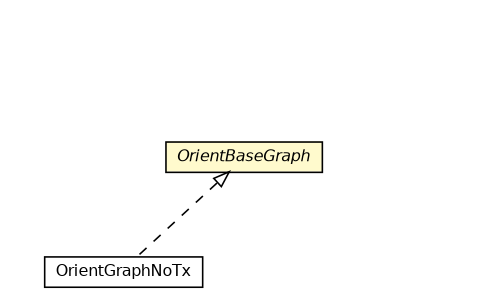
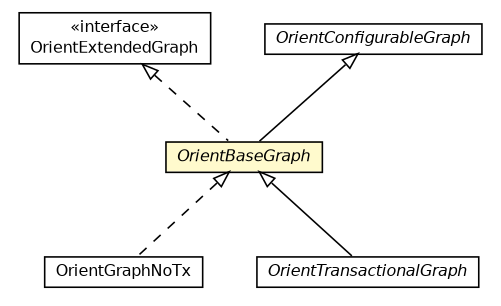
none -> (115, 38)
none -> (373, 38)
none -> (367, 271)
